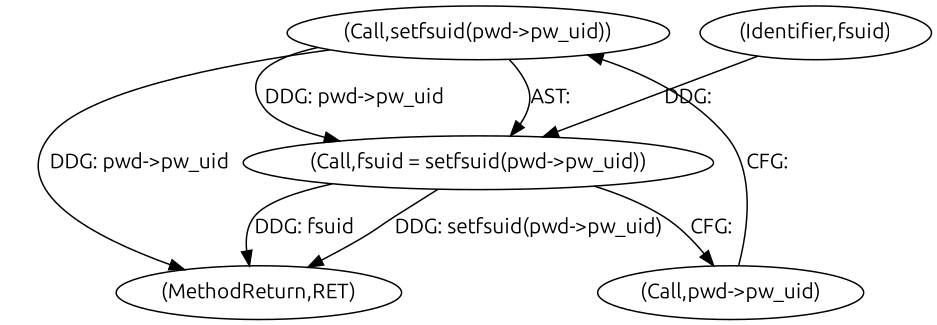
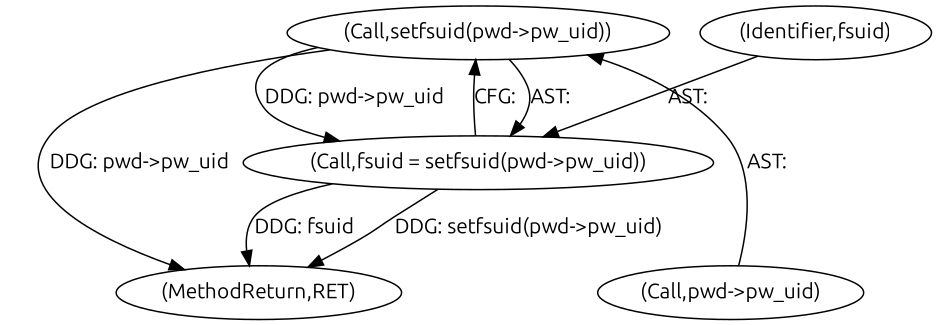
(691, 98) -> (691, 98)
(770, 163) -> (770, 163)
(655, 211) -> (474, 105)
